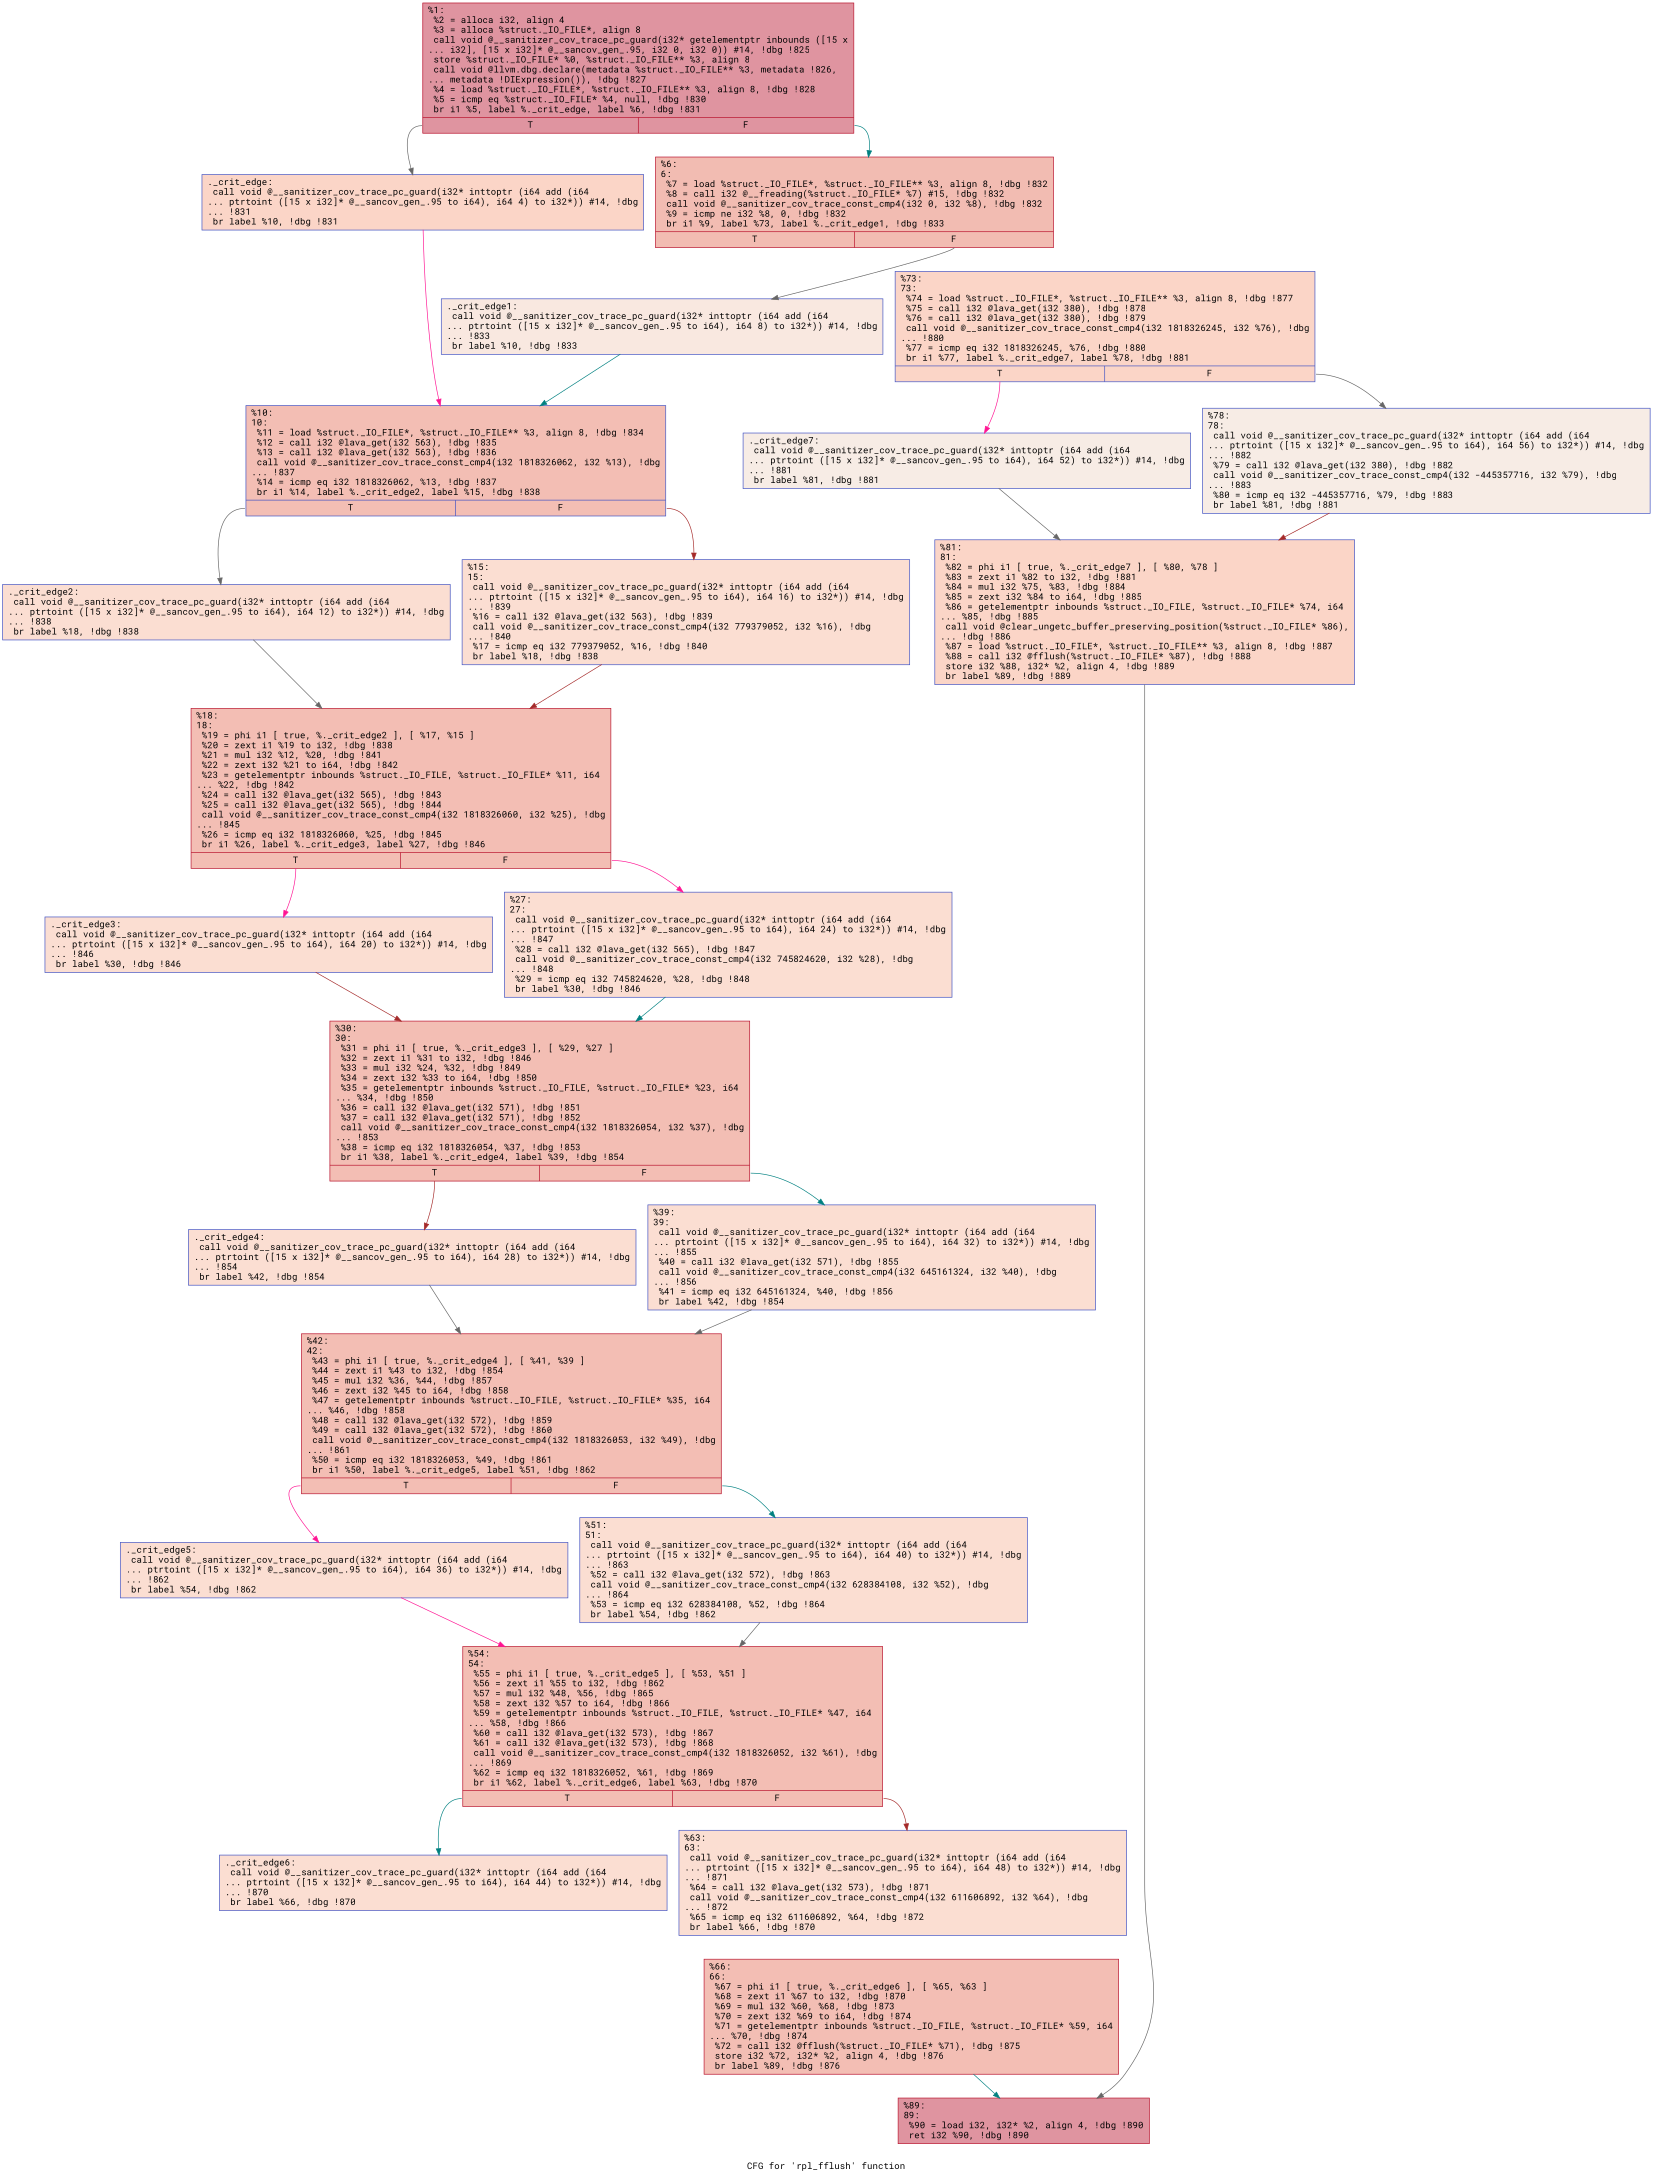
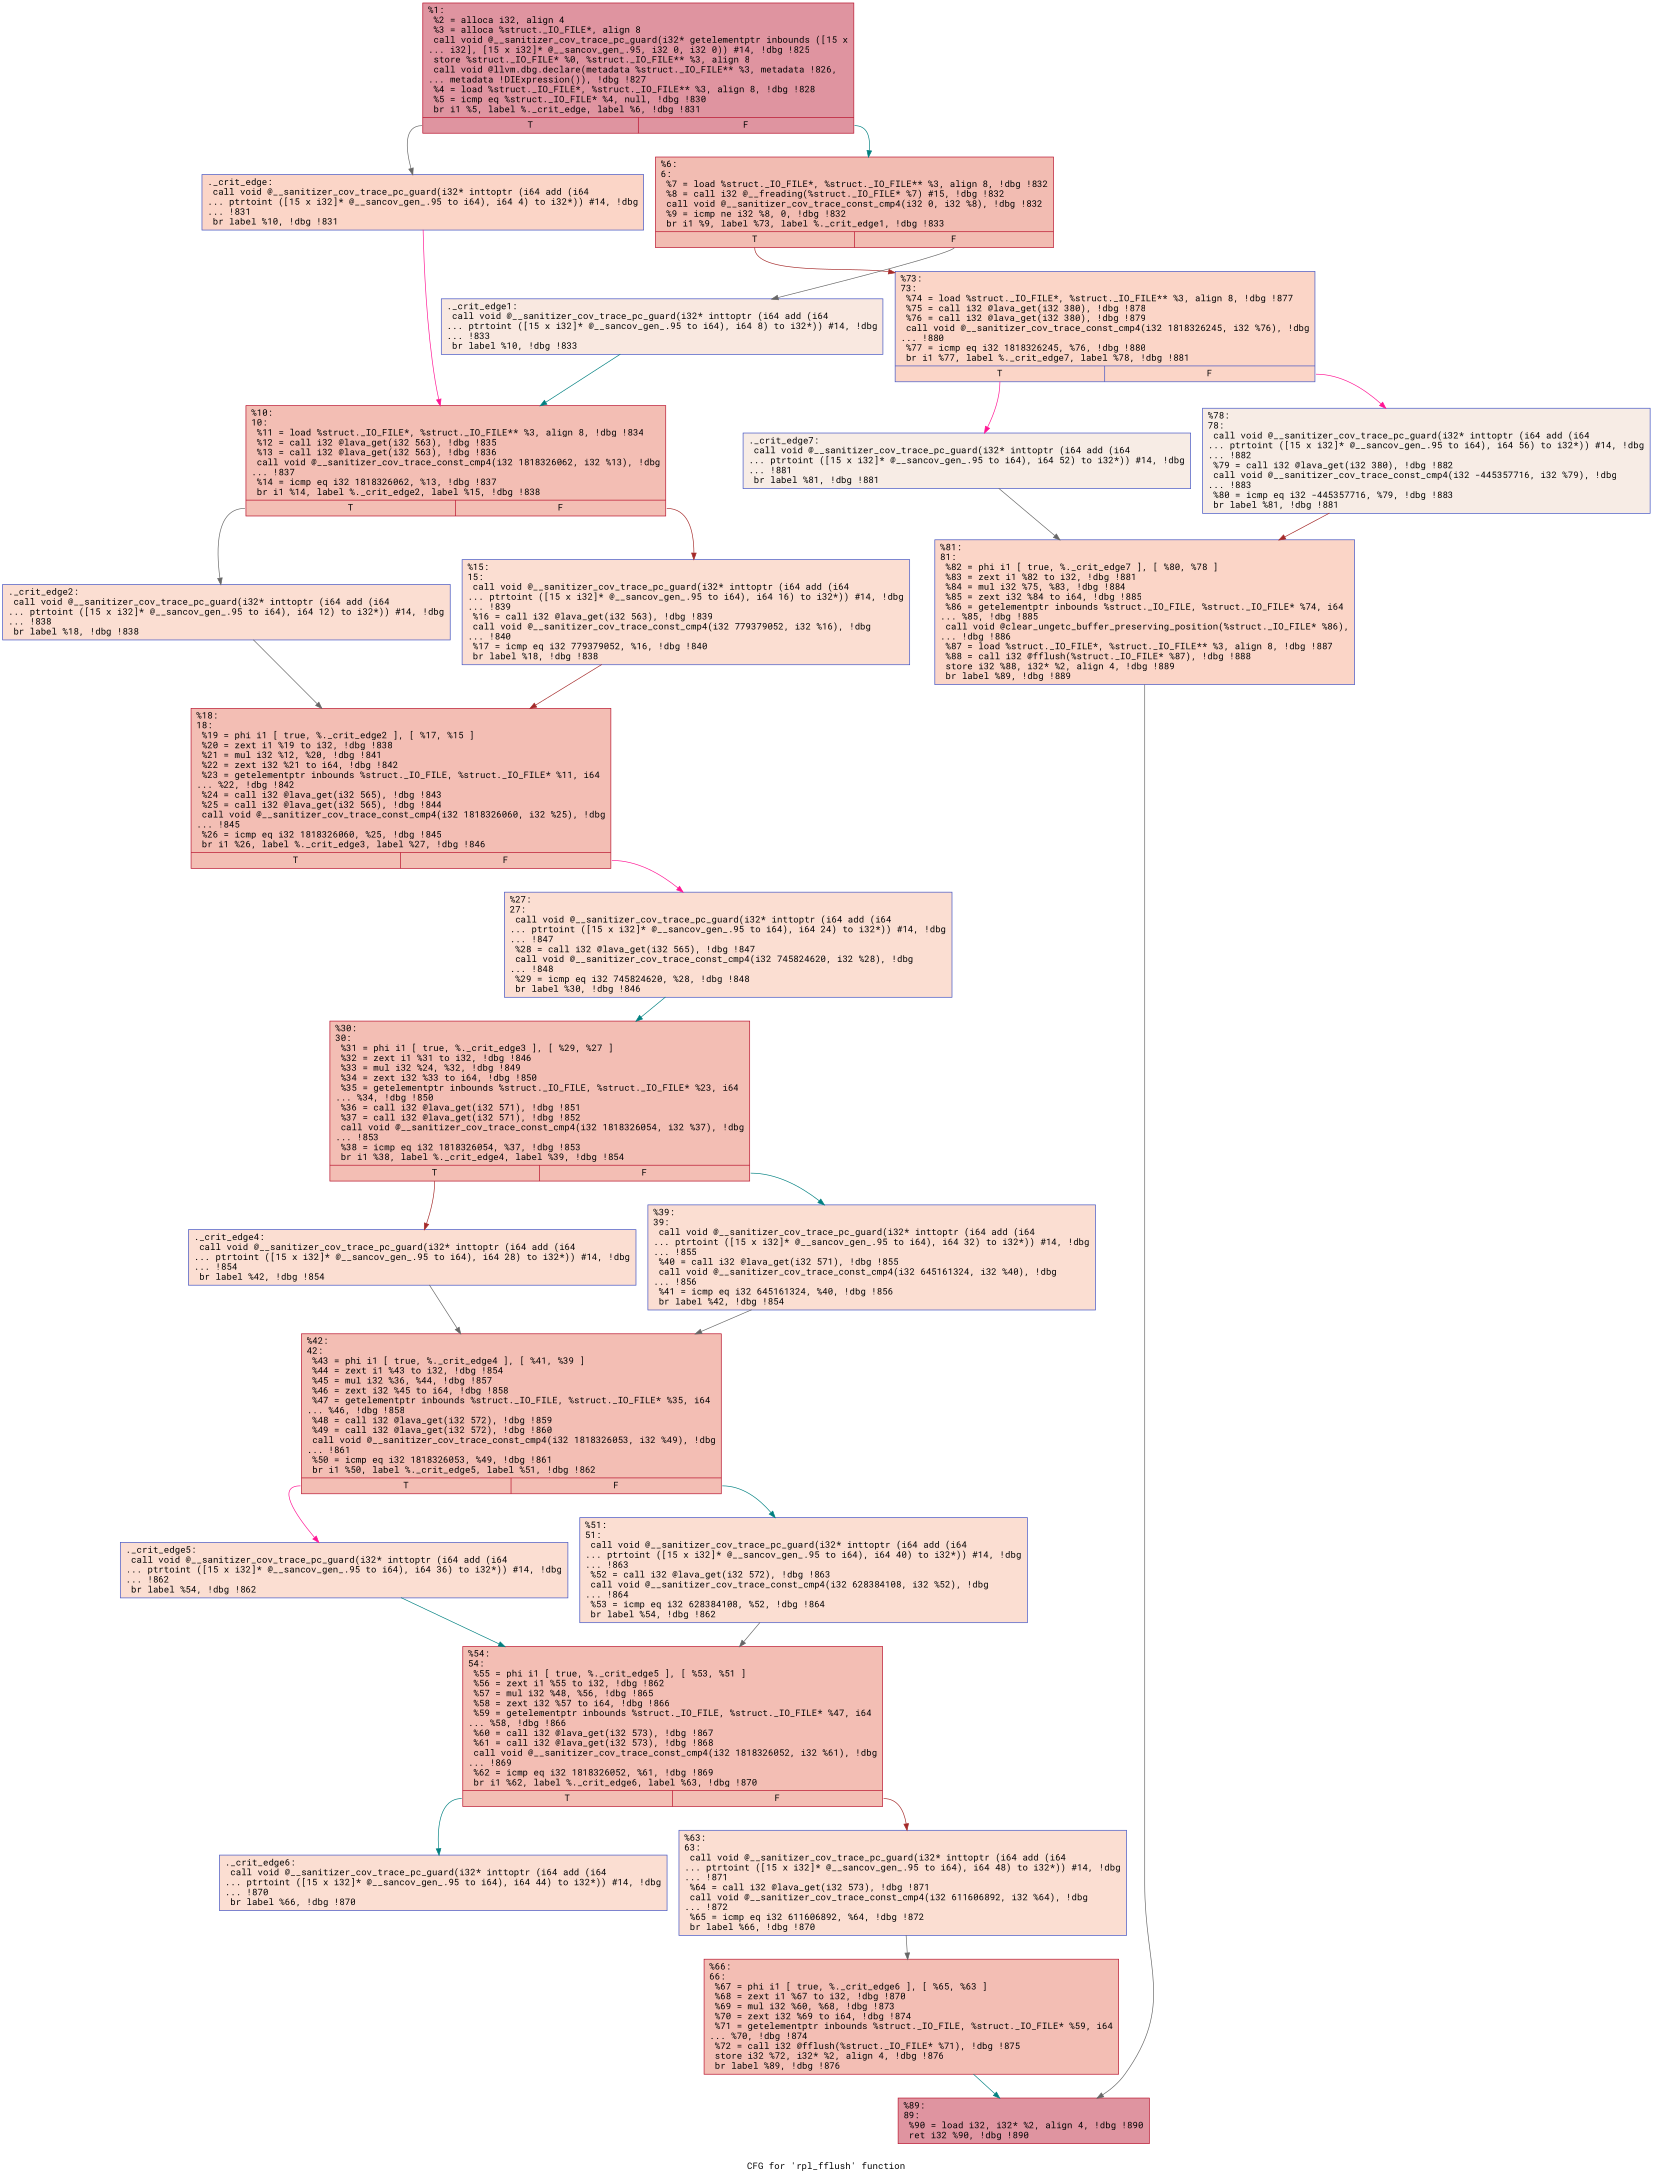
none -> (818, 269)
(1351, 383) -> (1351, 383)
(456, 461) -> (456, 461)
(269, 945) -> none
(450, 1621) -> (450, 1621)
none -> (907, 1944)
